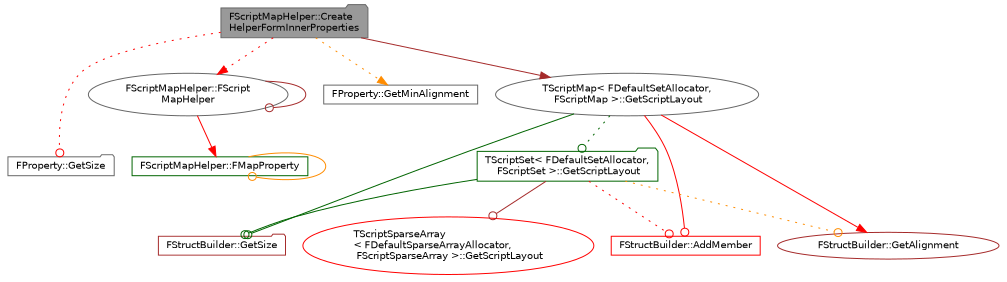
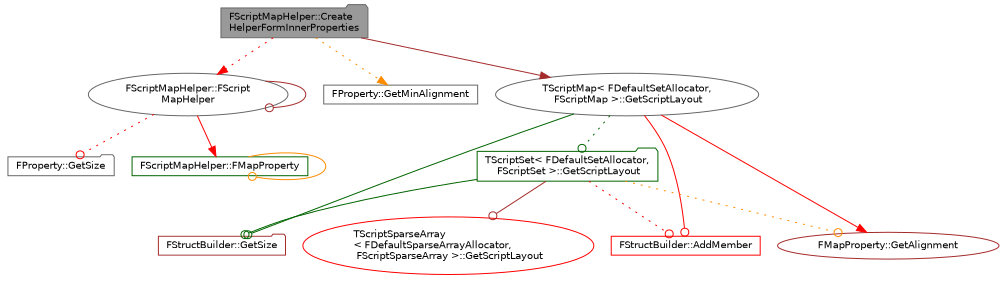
(110, 57) -> (119, 134)
(888, 246) -> (888, 246)
